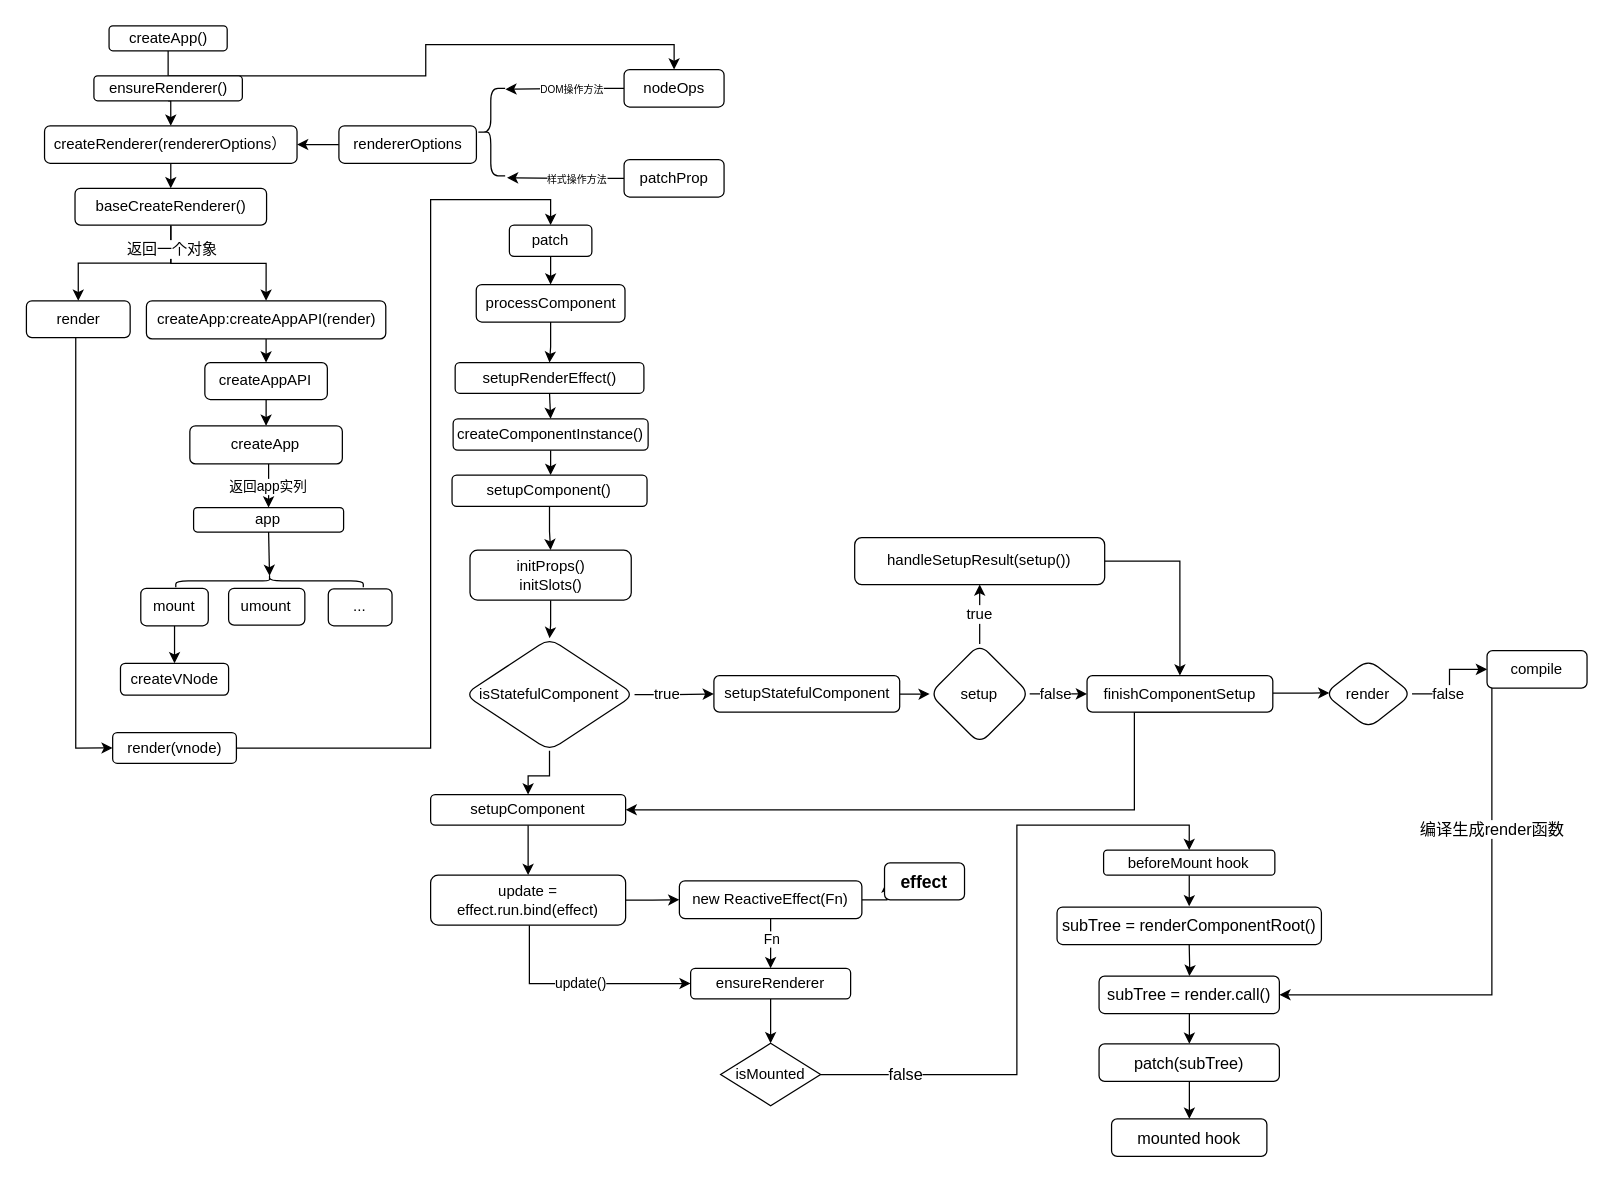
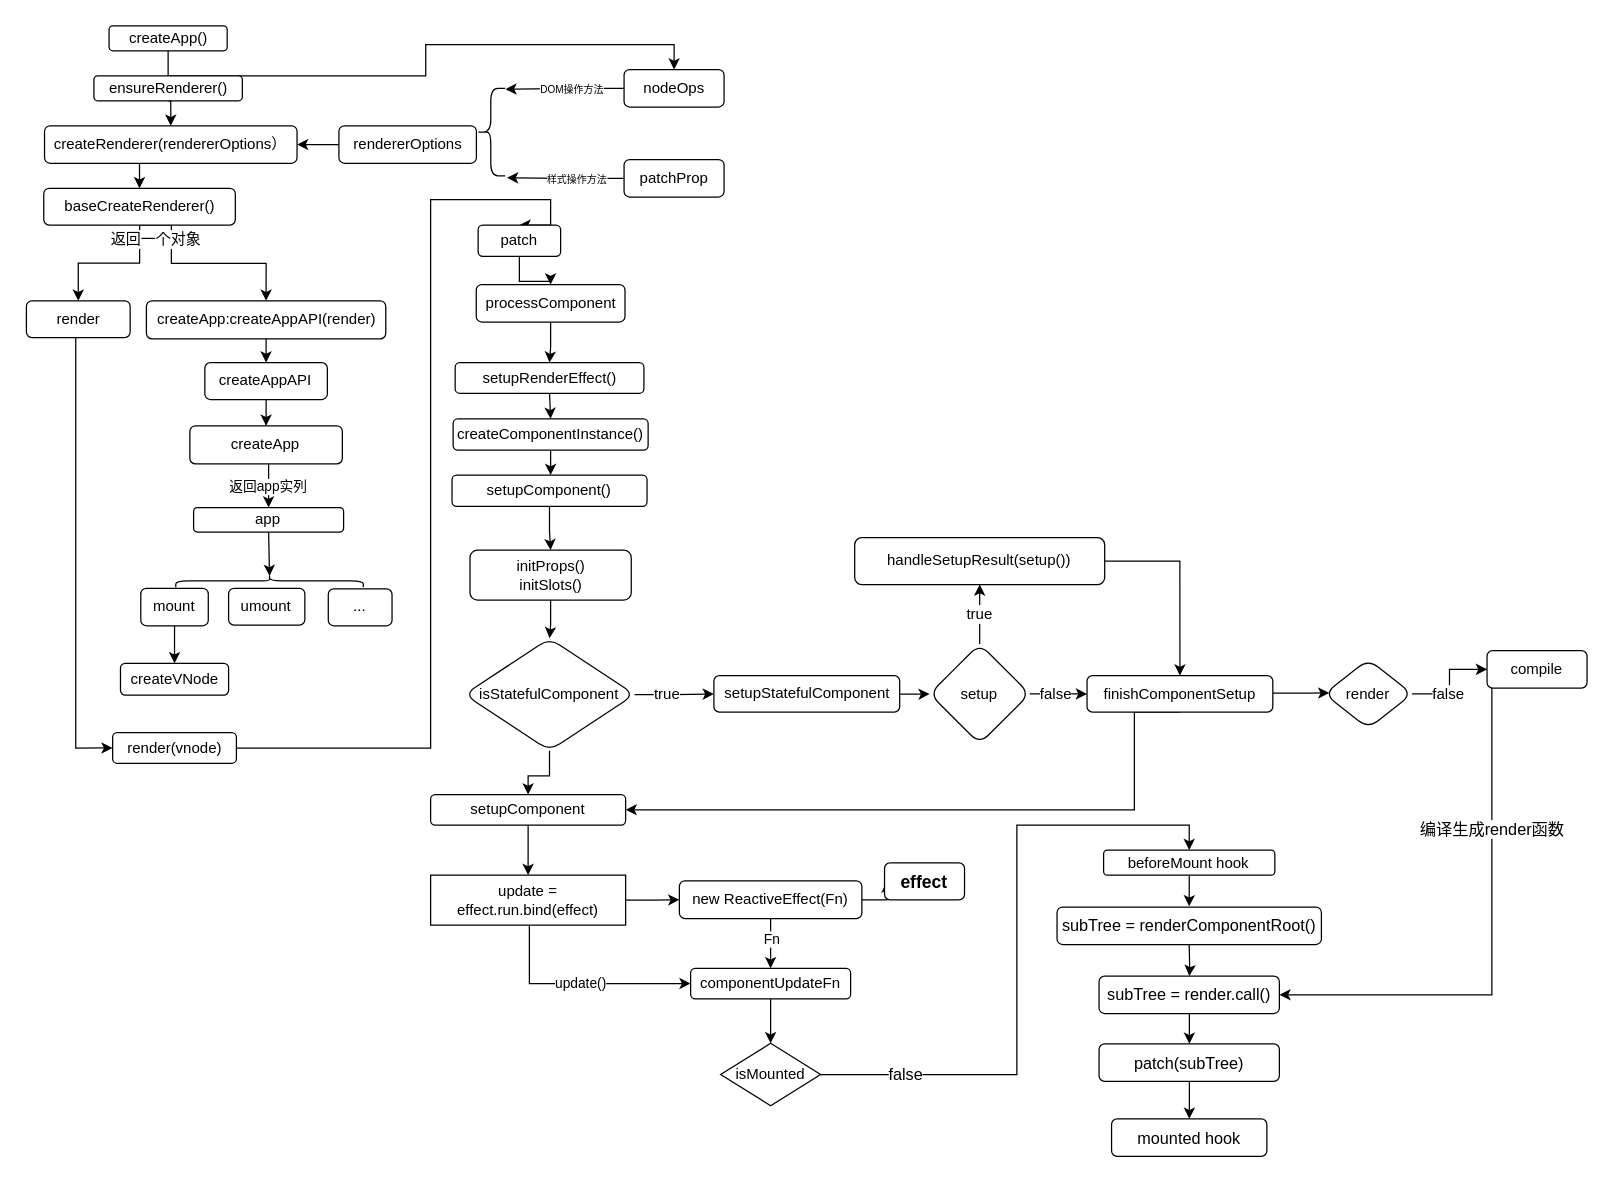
(171, 207) -> (140, 207)
(551, 241) -> (519, 241)
(528, 900) -> (528, 900)
(771, 983) -> (771, 983)
